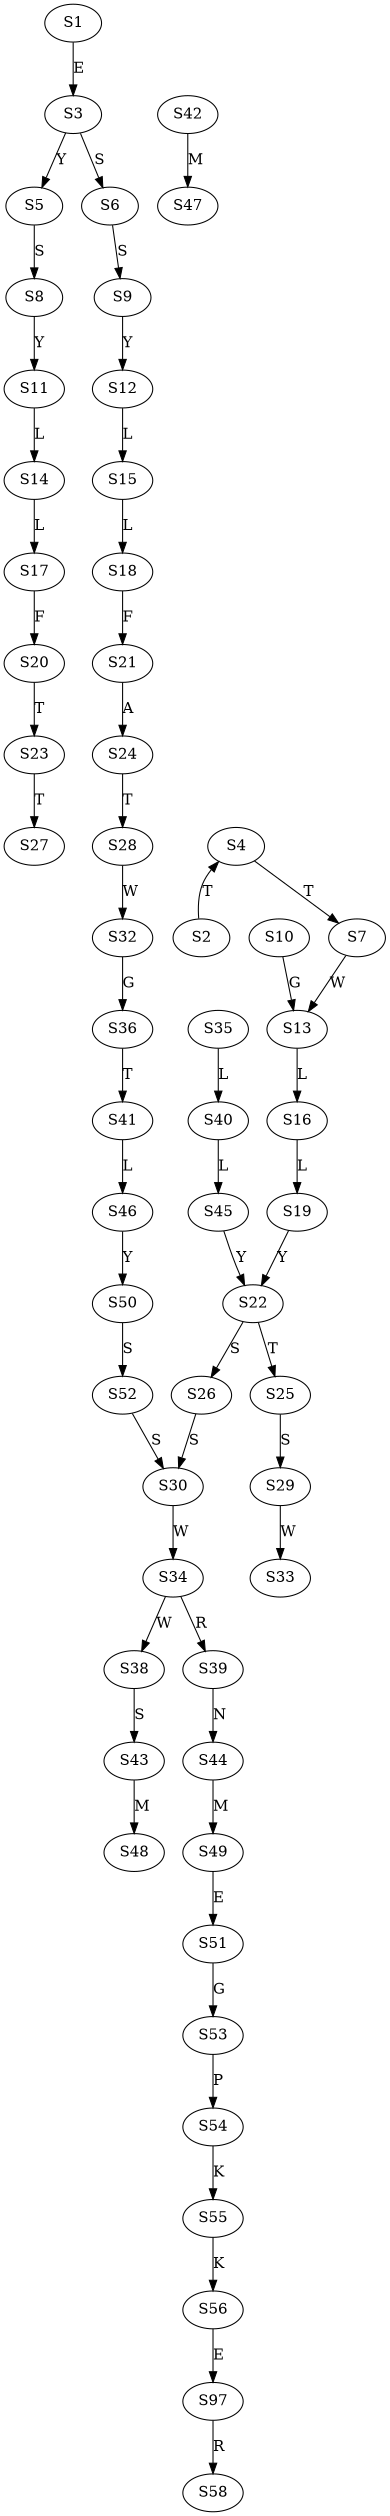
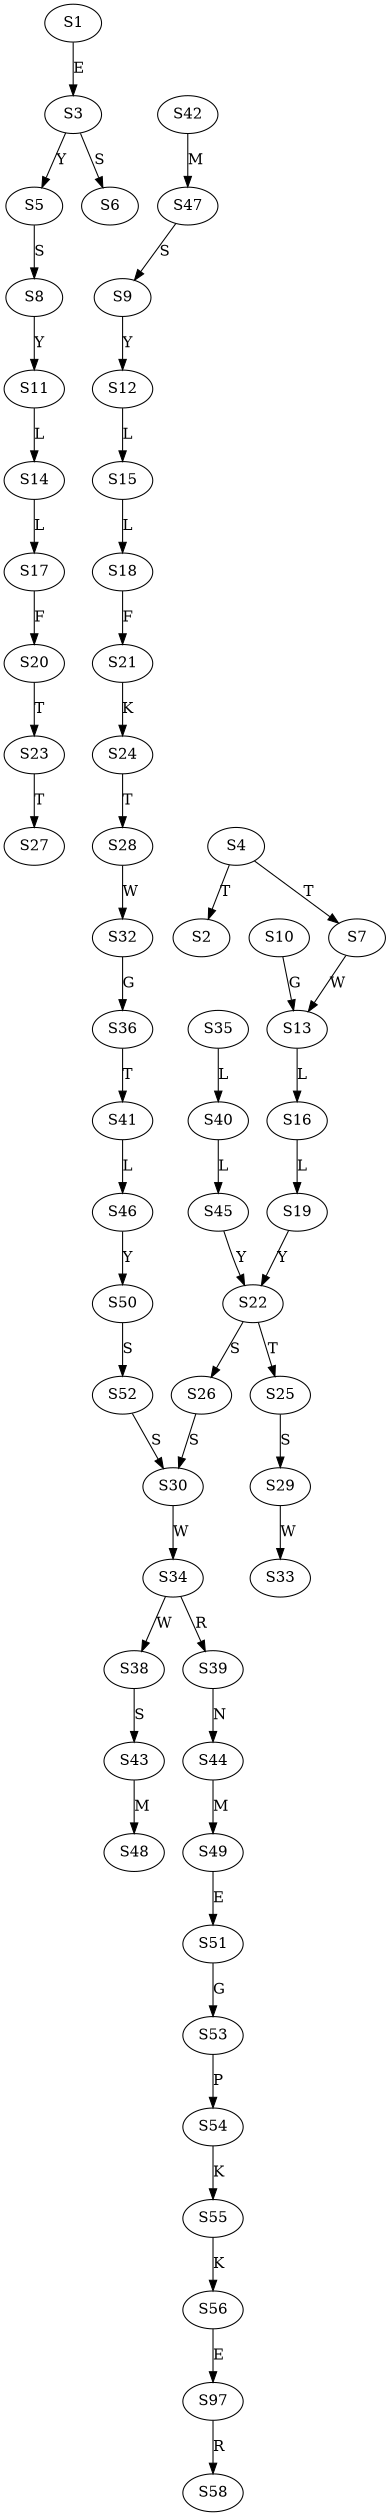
(116, 247) -> (158, 248)
(128, 709) -> (128, 709)
(200, 893) -> (221, 887)
